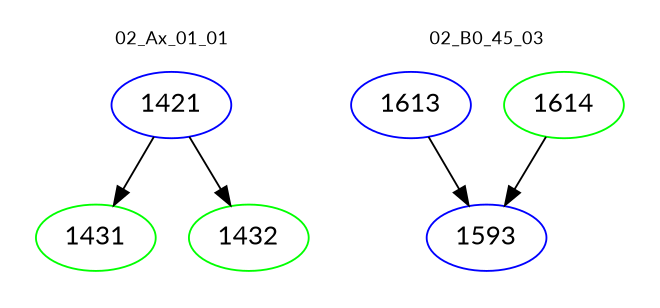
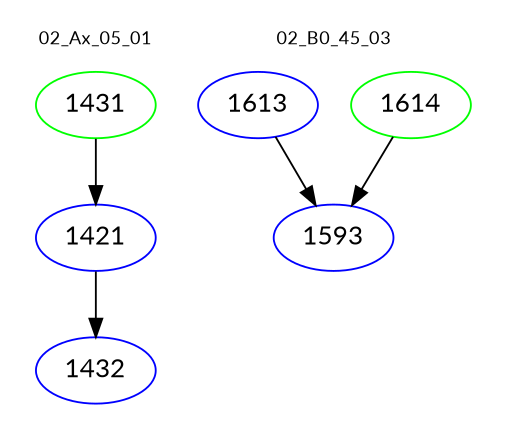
(172, 40) -> (96, 40)
(139, 163) -> (96, 162)
(249, 238) -> (96, 370)
